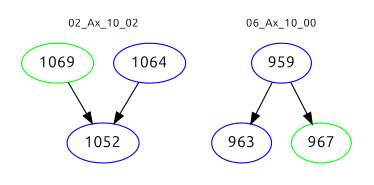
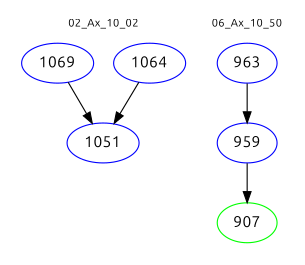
(282, 24) -> (247, 24)
(58, 63) -> (58, 63)
(264, 98) -> (247, 98)
(103, 143) -> (103, 143)
(321, 143) -> (247, 223)
